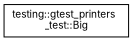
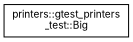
(66, 21) -> (66, 21)
